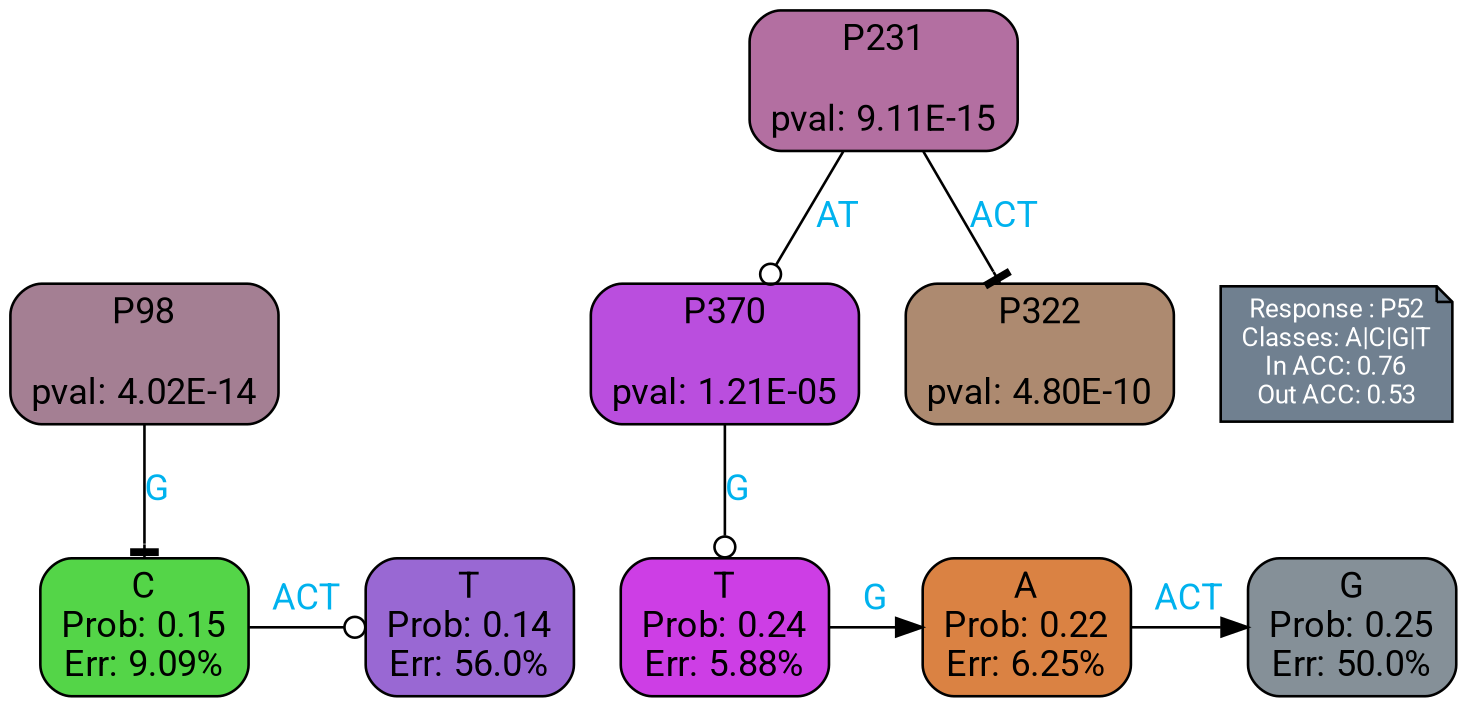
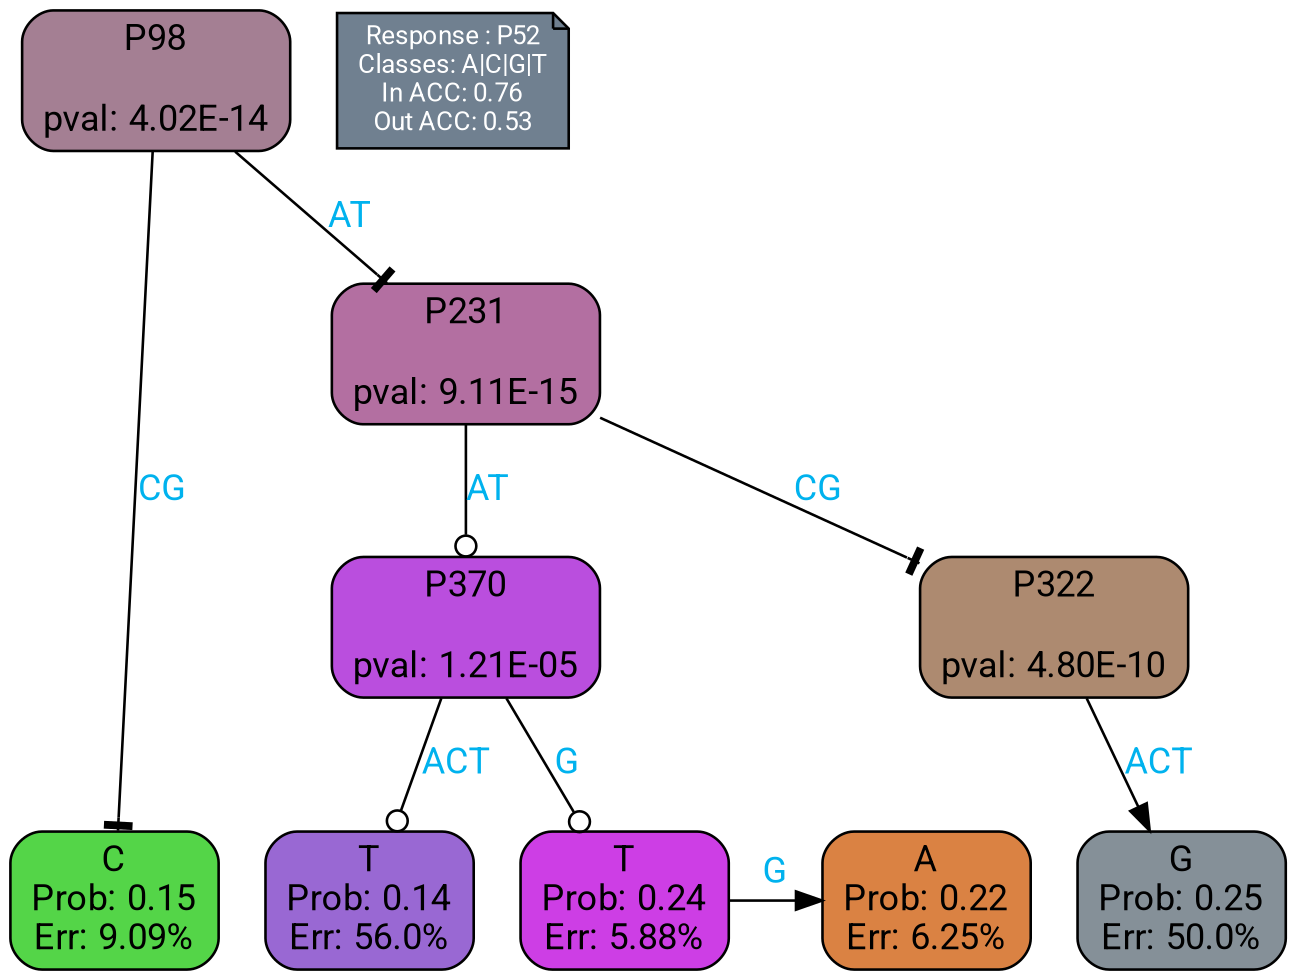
none -> (306, 213)
(1005, 217) -> (819, 491)
(157, 491) -> (163, 491)
(297, 627) -> (421, 755)
(1176, 627) -> (1112, 753)
